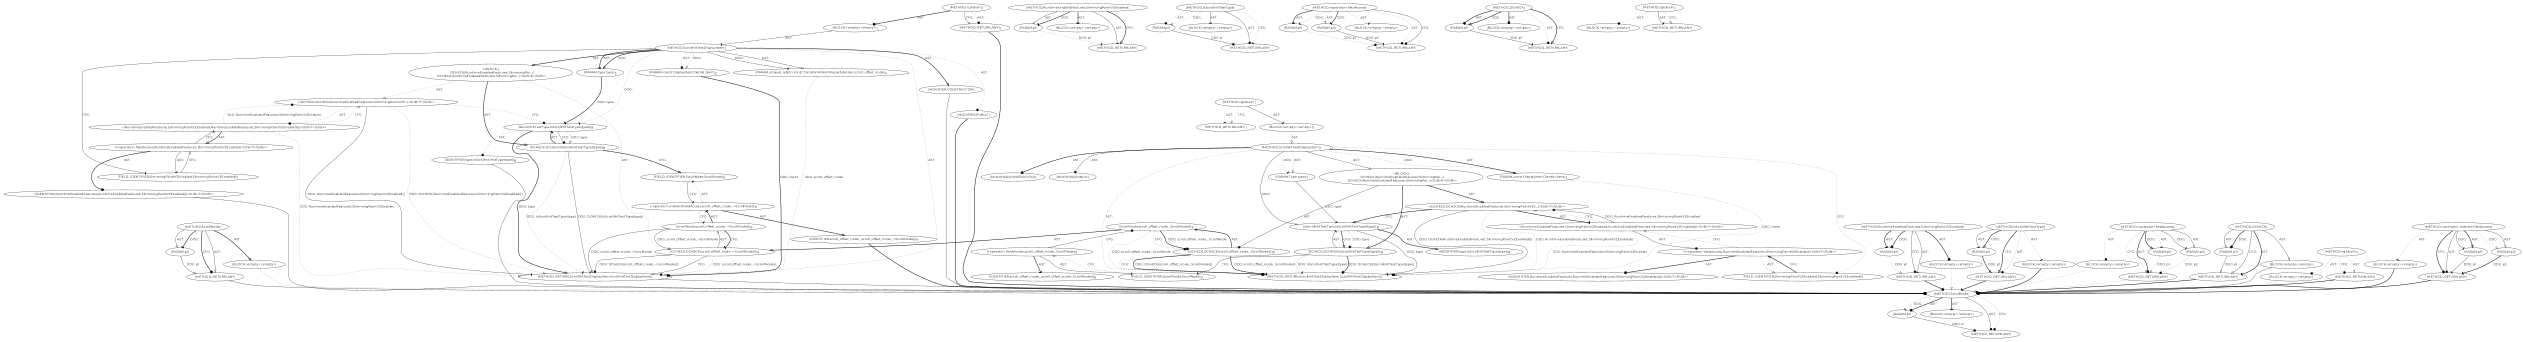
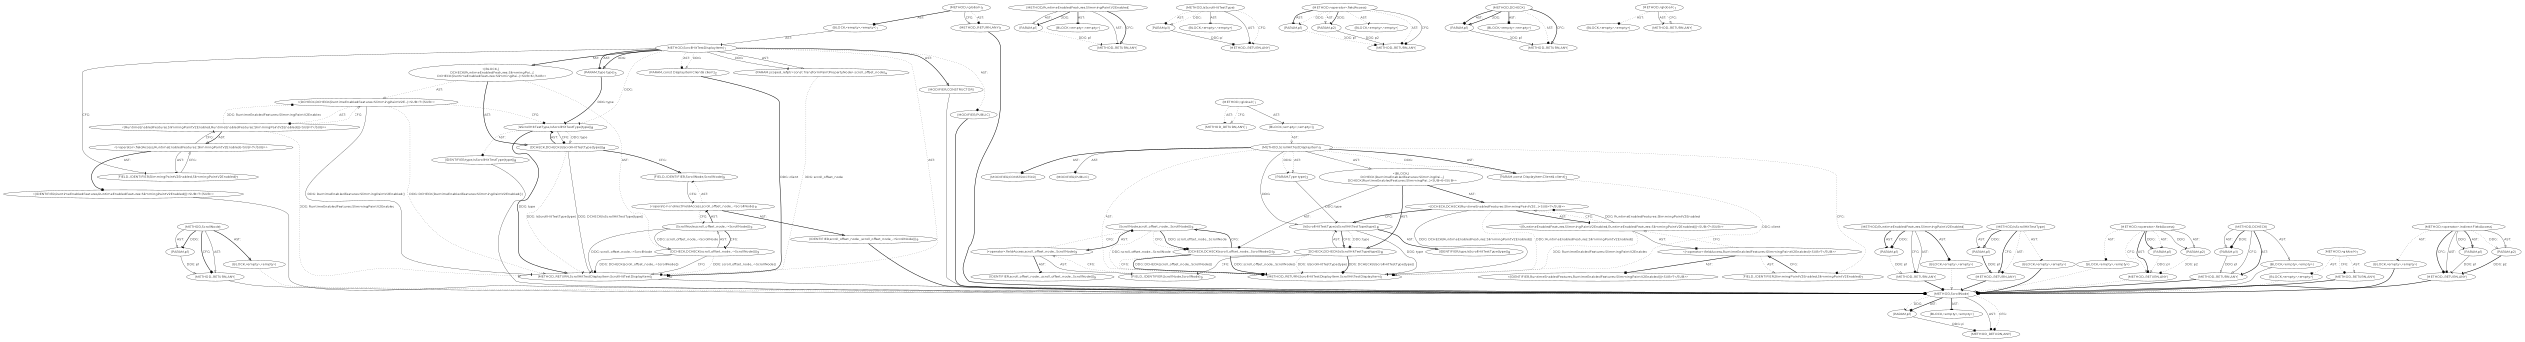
(1089, 239) -> (1089, 239)
(1235, 239) -> (1235, 239)
(964, 242) -> (1113, 245)
